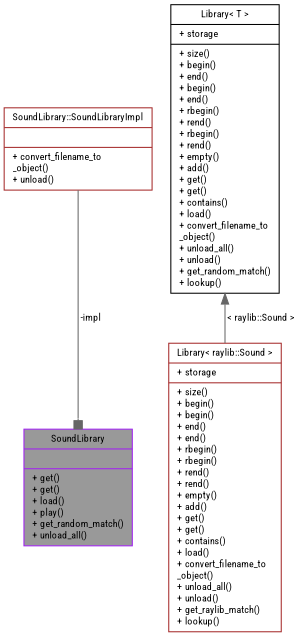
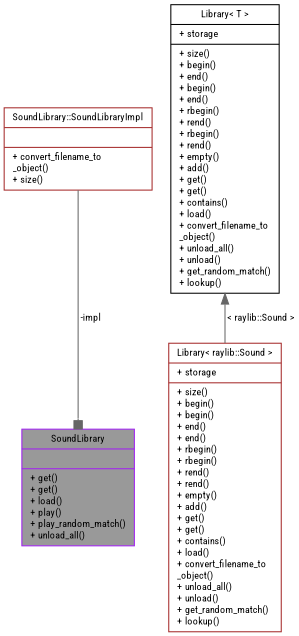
(33, 180) -> (28, 180)
(78, 524) -> (78, 524)
(219, 610) -> (223, 610)
